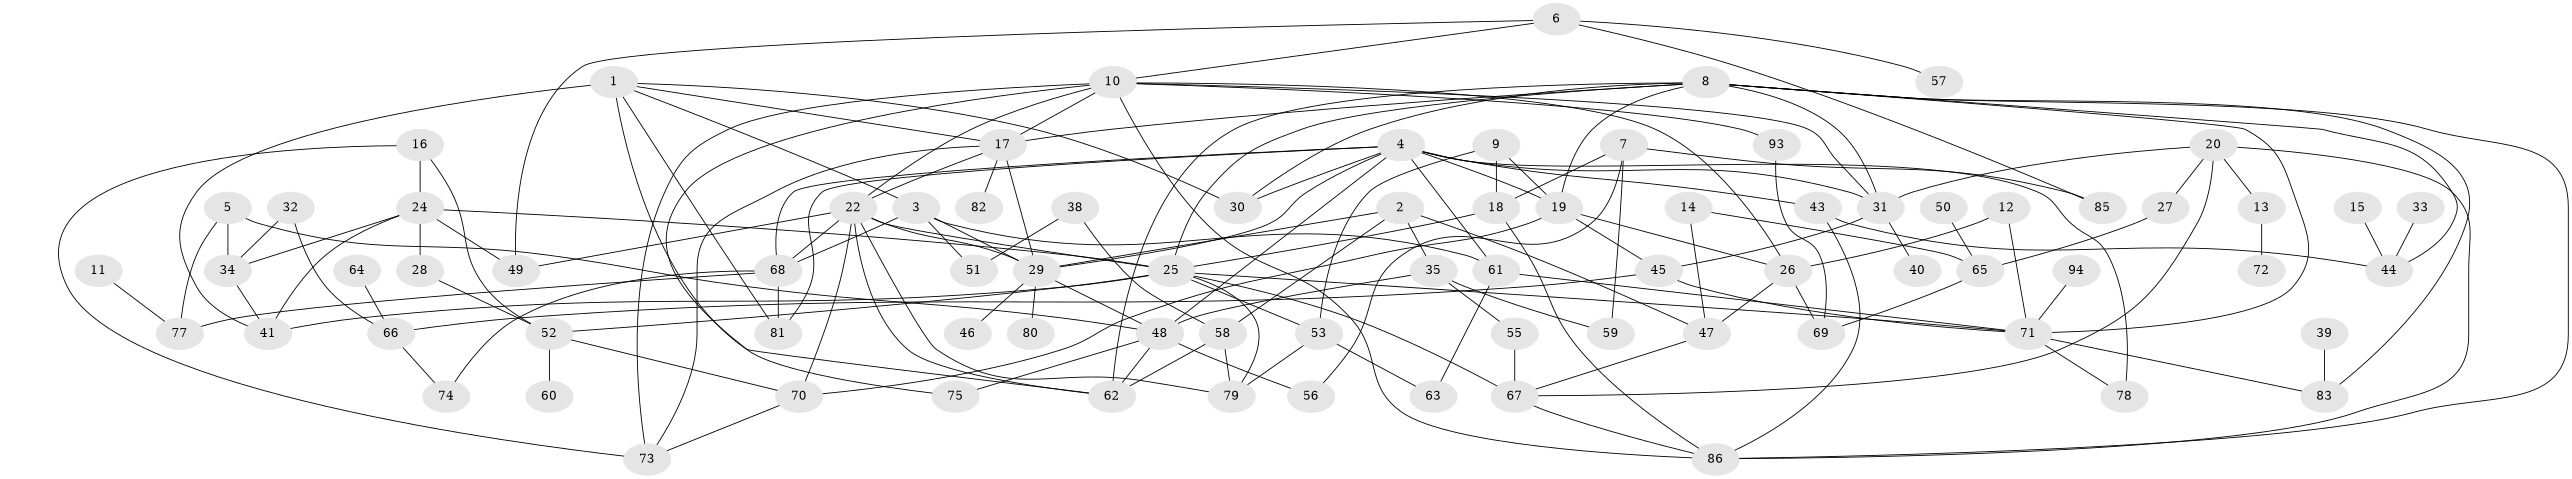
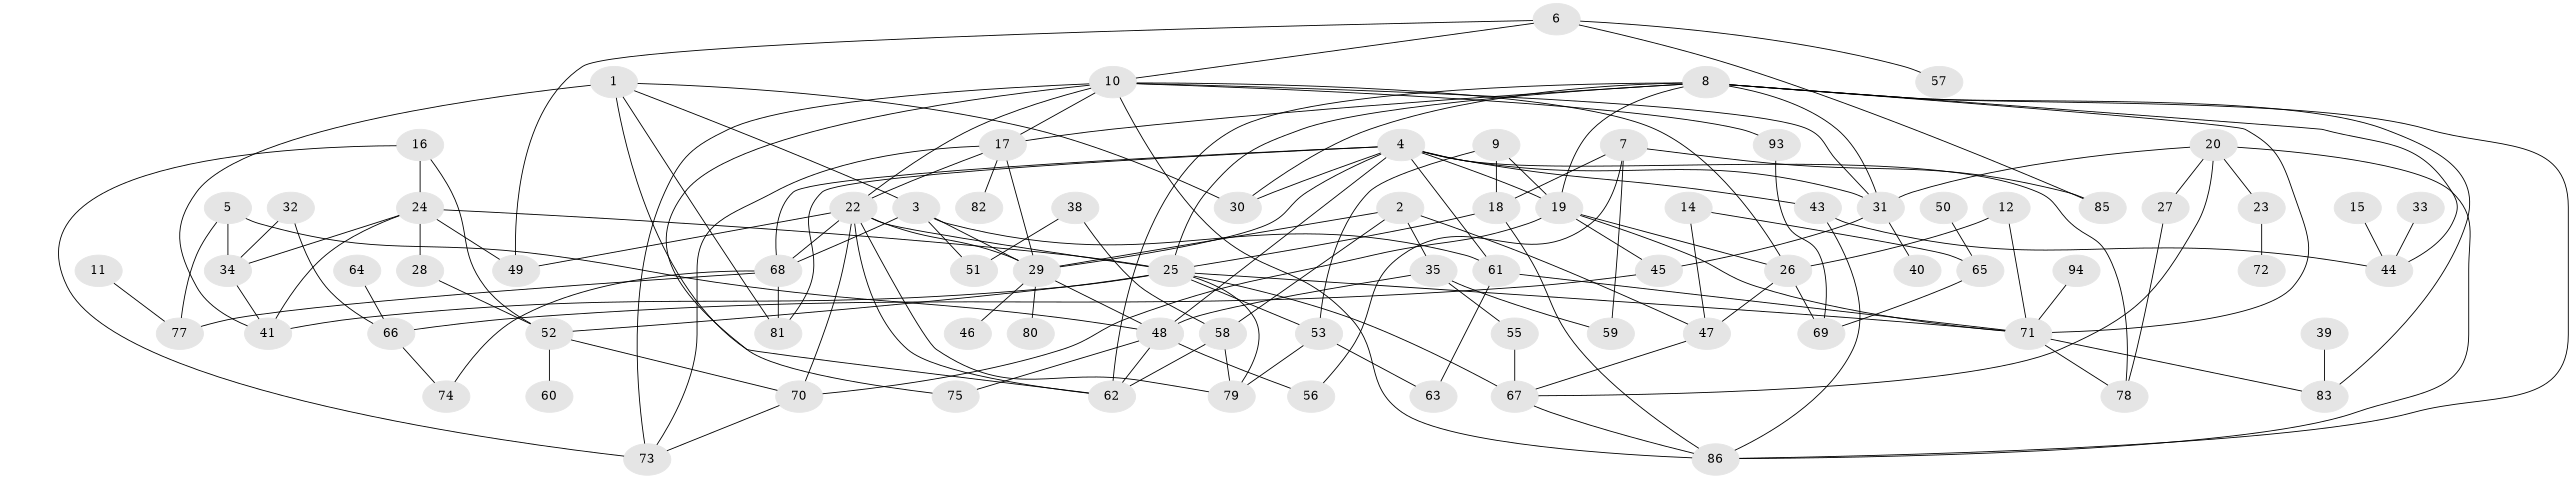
(817, 115) -> none
(2262, 208) -> (2262, 208)
(2075, 244) -> (2146, 306)
(1840, 315) -> (1787, 295)
